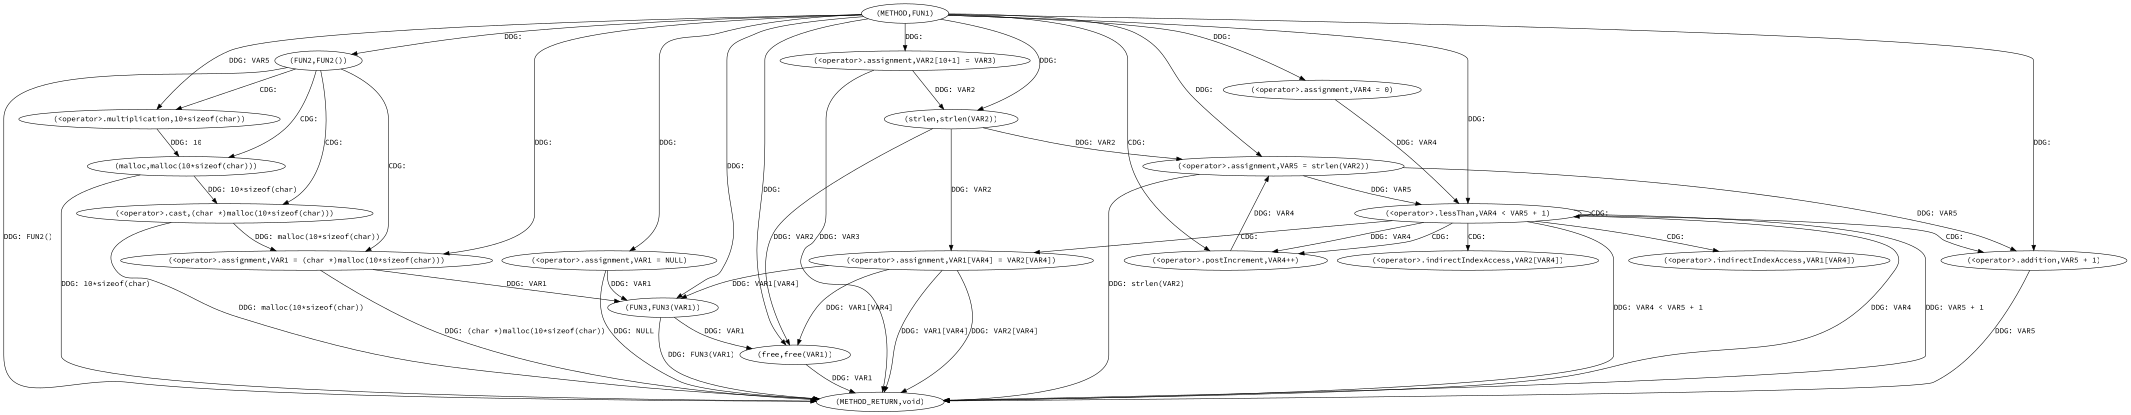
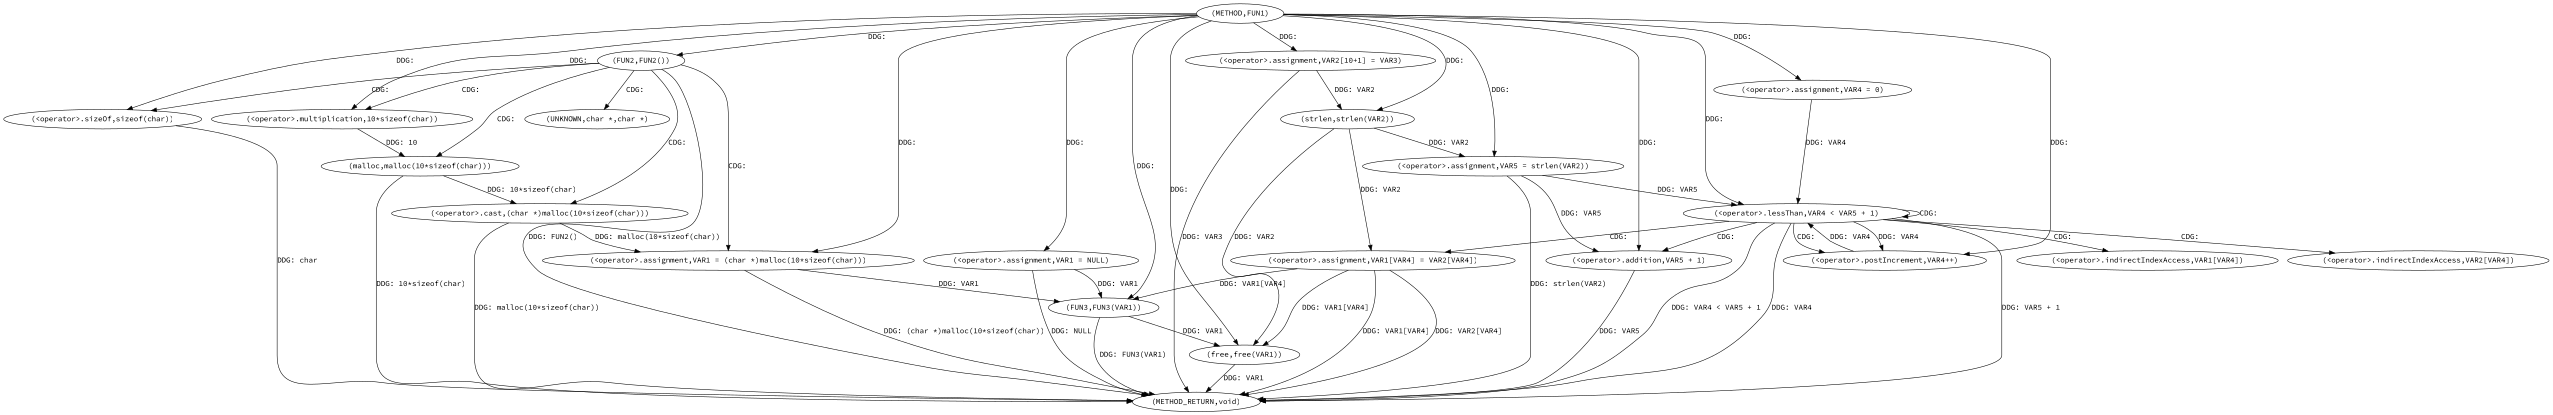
(249, 61) -> (581, 61)
none -> (103, 119)
none -> (597, 119)
(1139, 143) -> (2062, 143)
(1248, 216) -> (1831, 242)
